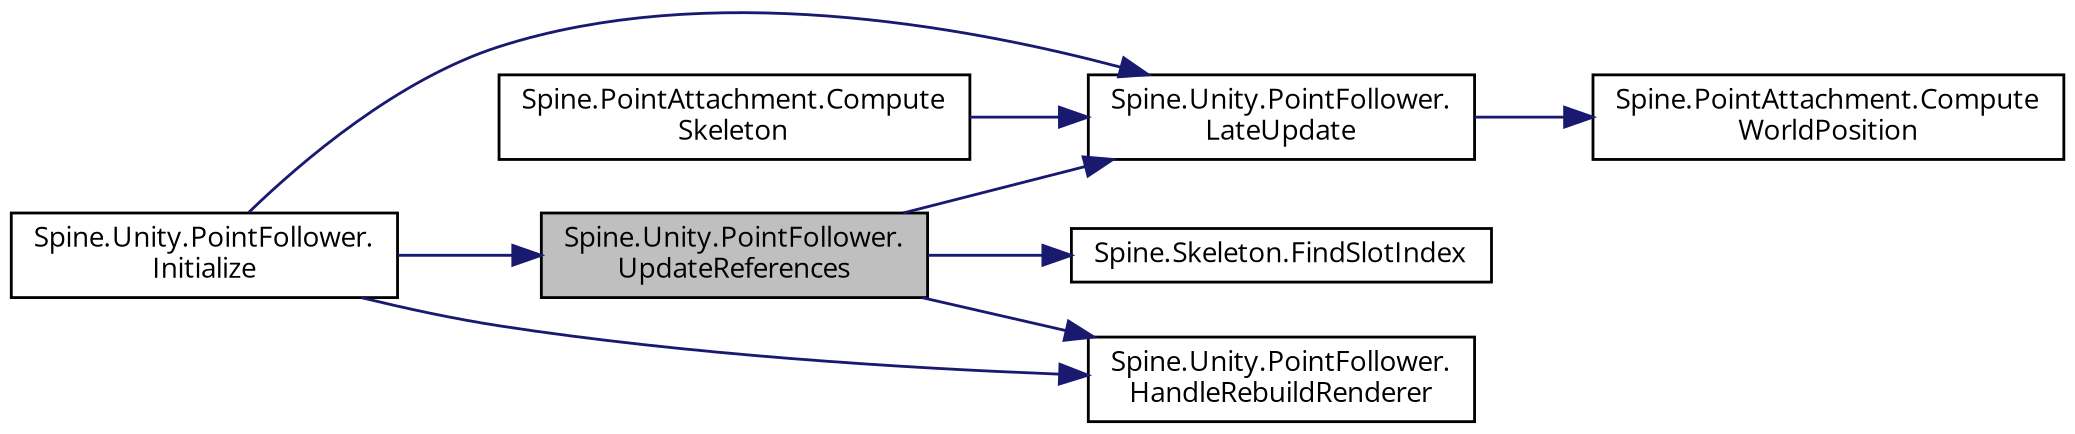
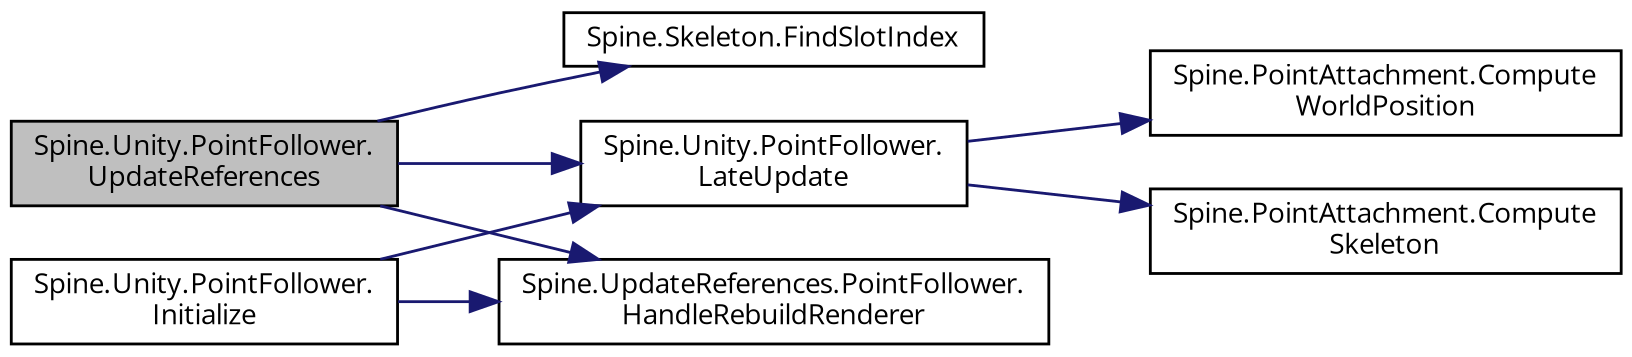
(1014, 117) -> (1044, 193)
(455, 255) -> none
(1281, 379) -> (774, 302)
